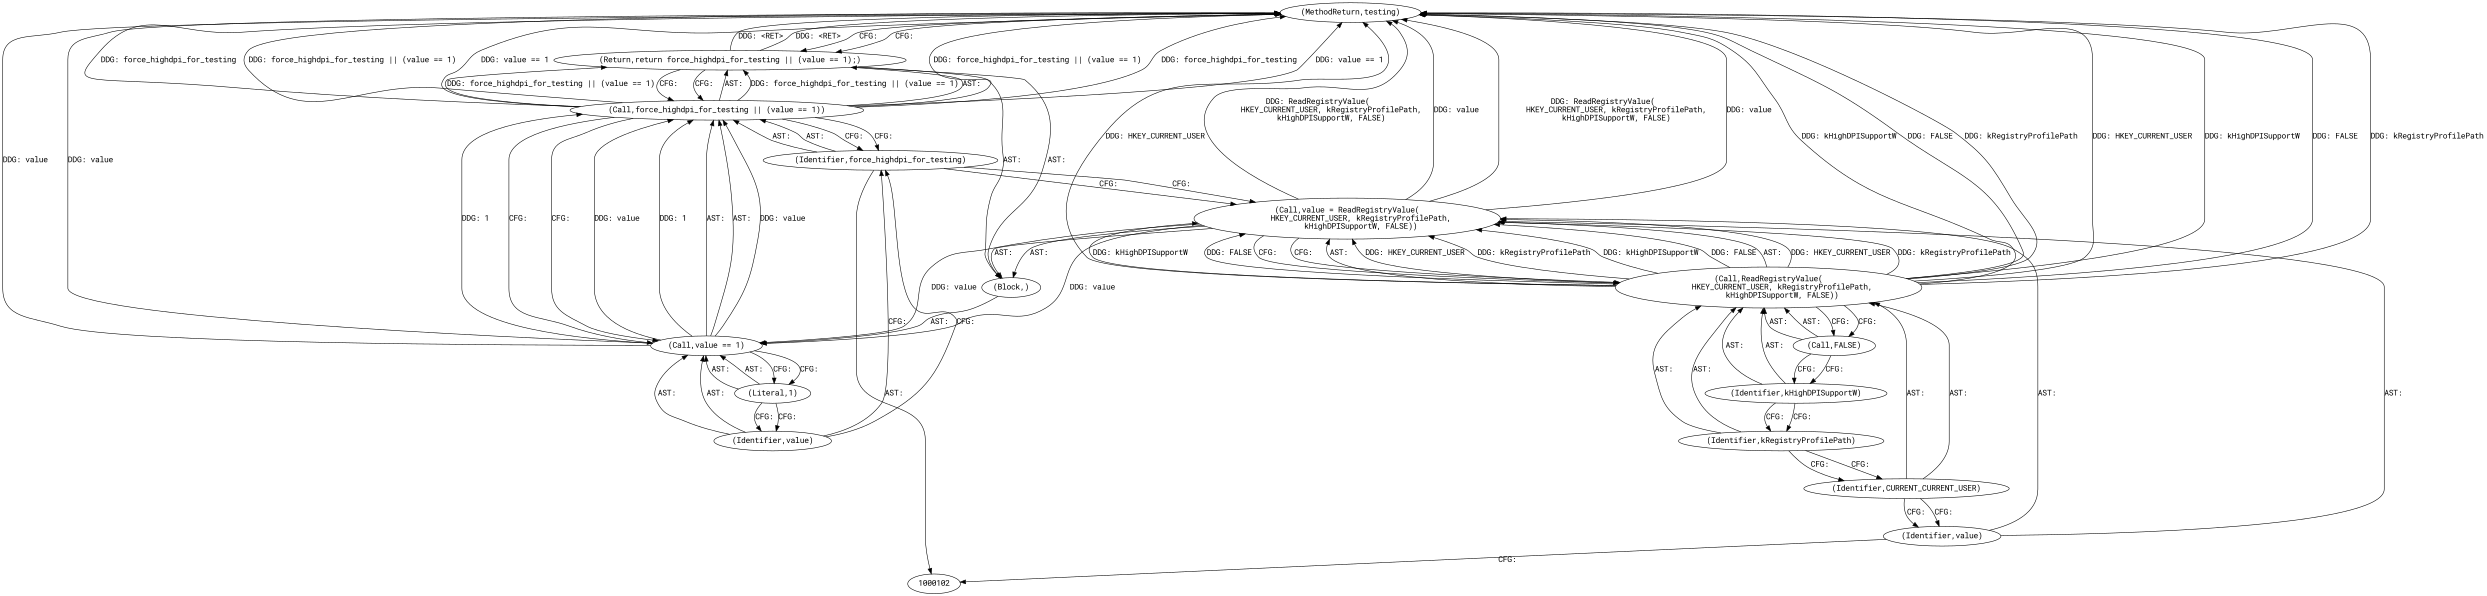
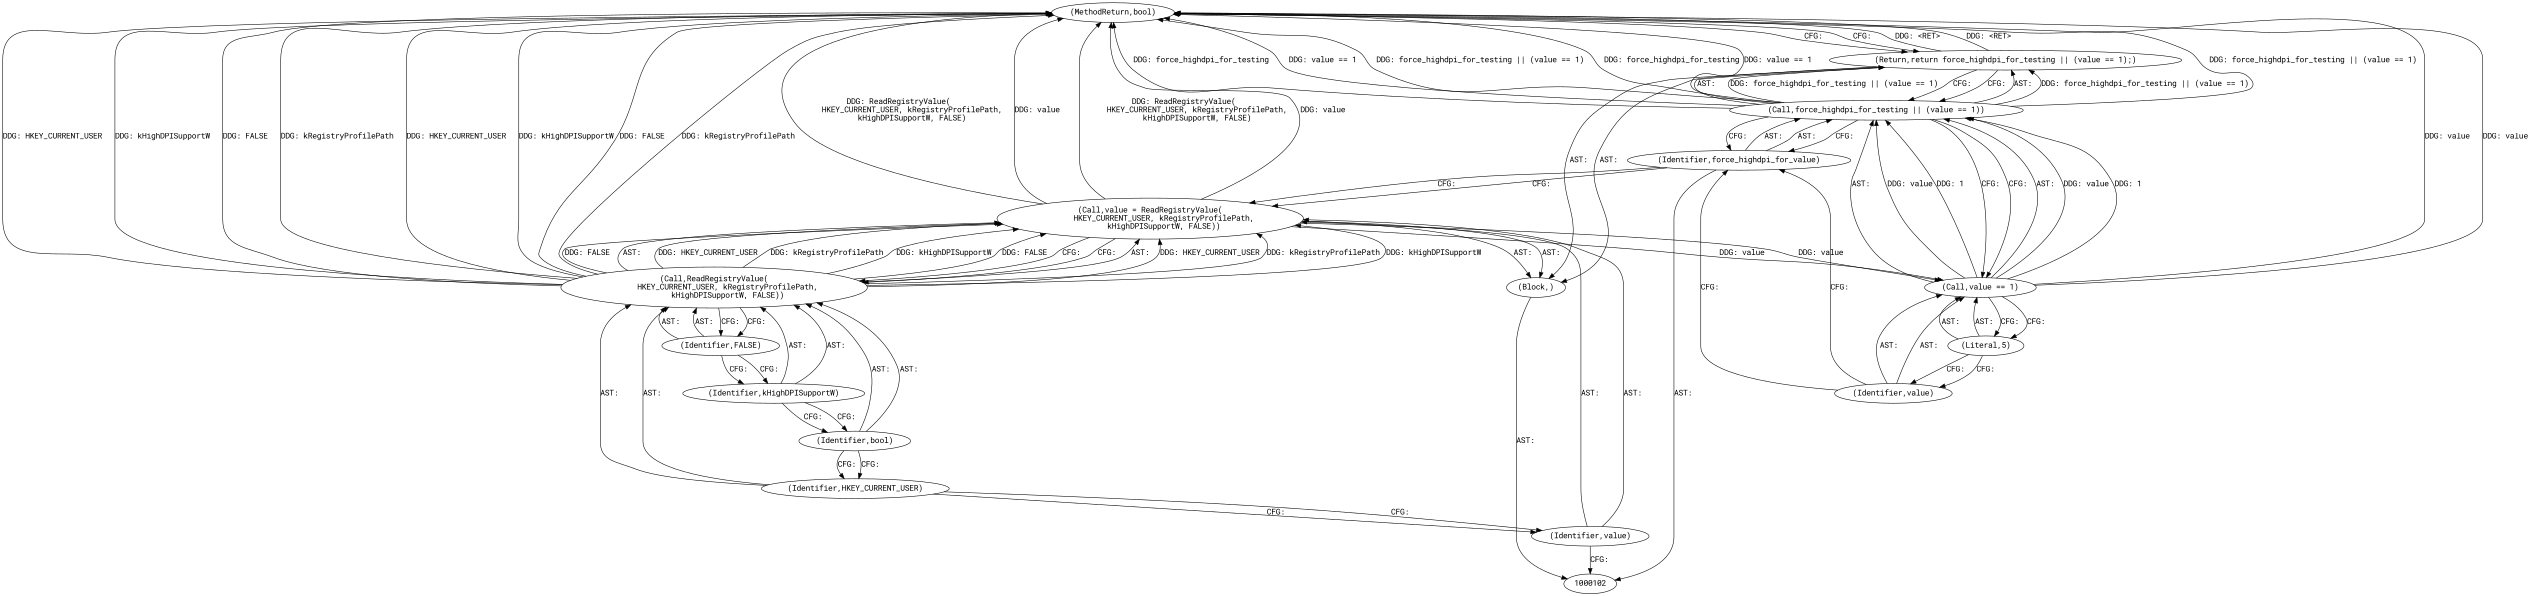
(1351, 13) -> (1113, 13)
(880, 160) -> (1739, 160)
(909, 328) -> (1516, 448)
(1834, 346) -> (721, 346)
(773, 393) -> (1986, 346)
(1781, 441) -> (855, 441)
(1907, 489) -> (855, 489)
